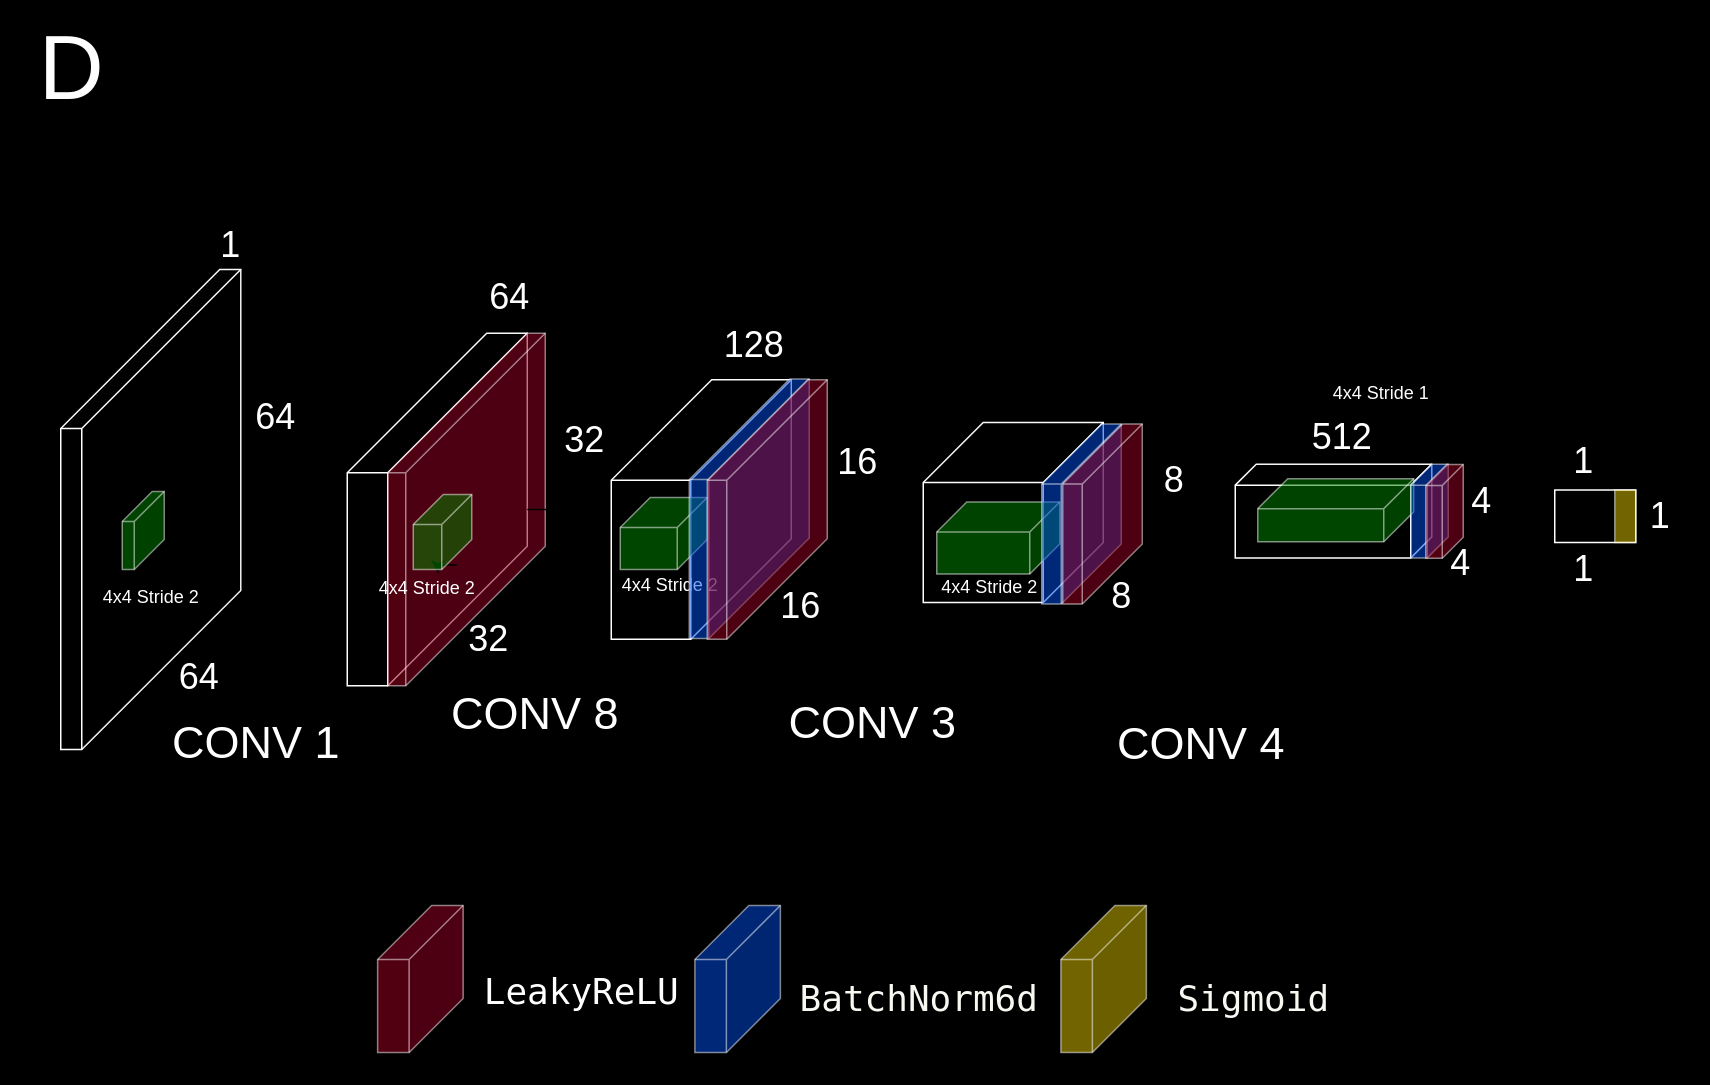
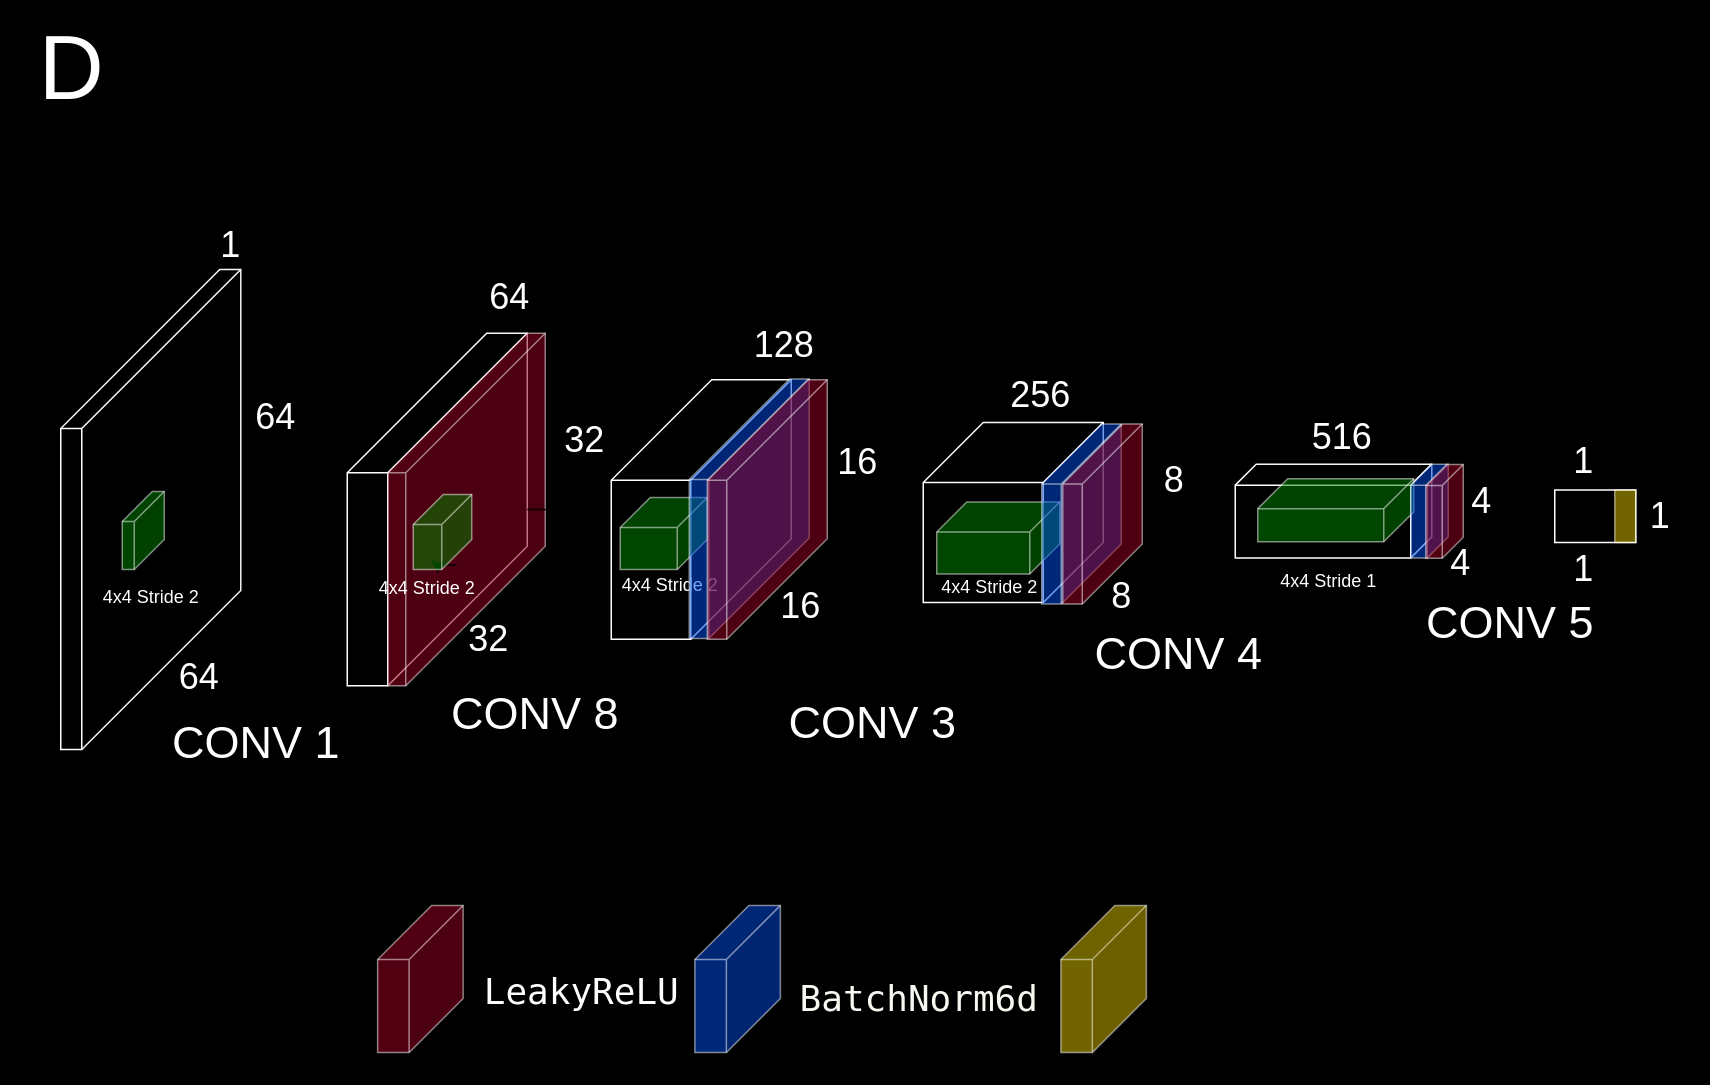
(754, 346) -> (784, 346)
(1382, 394) -> (1329, 581)
none -> (1040, 395)
(1343, 437) -> (1343, 437)
none -> (1510, 622)
(1201, 743) -> (1178, 653)
(1254, 995) -> none
